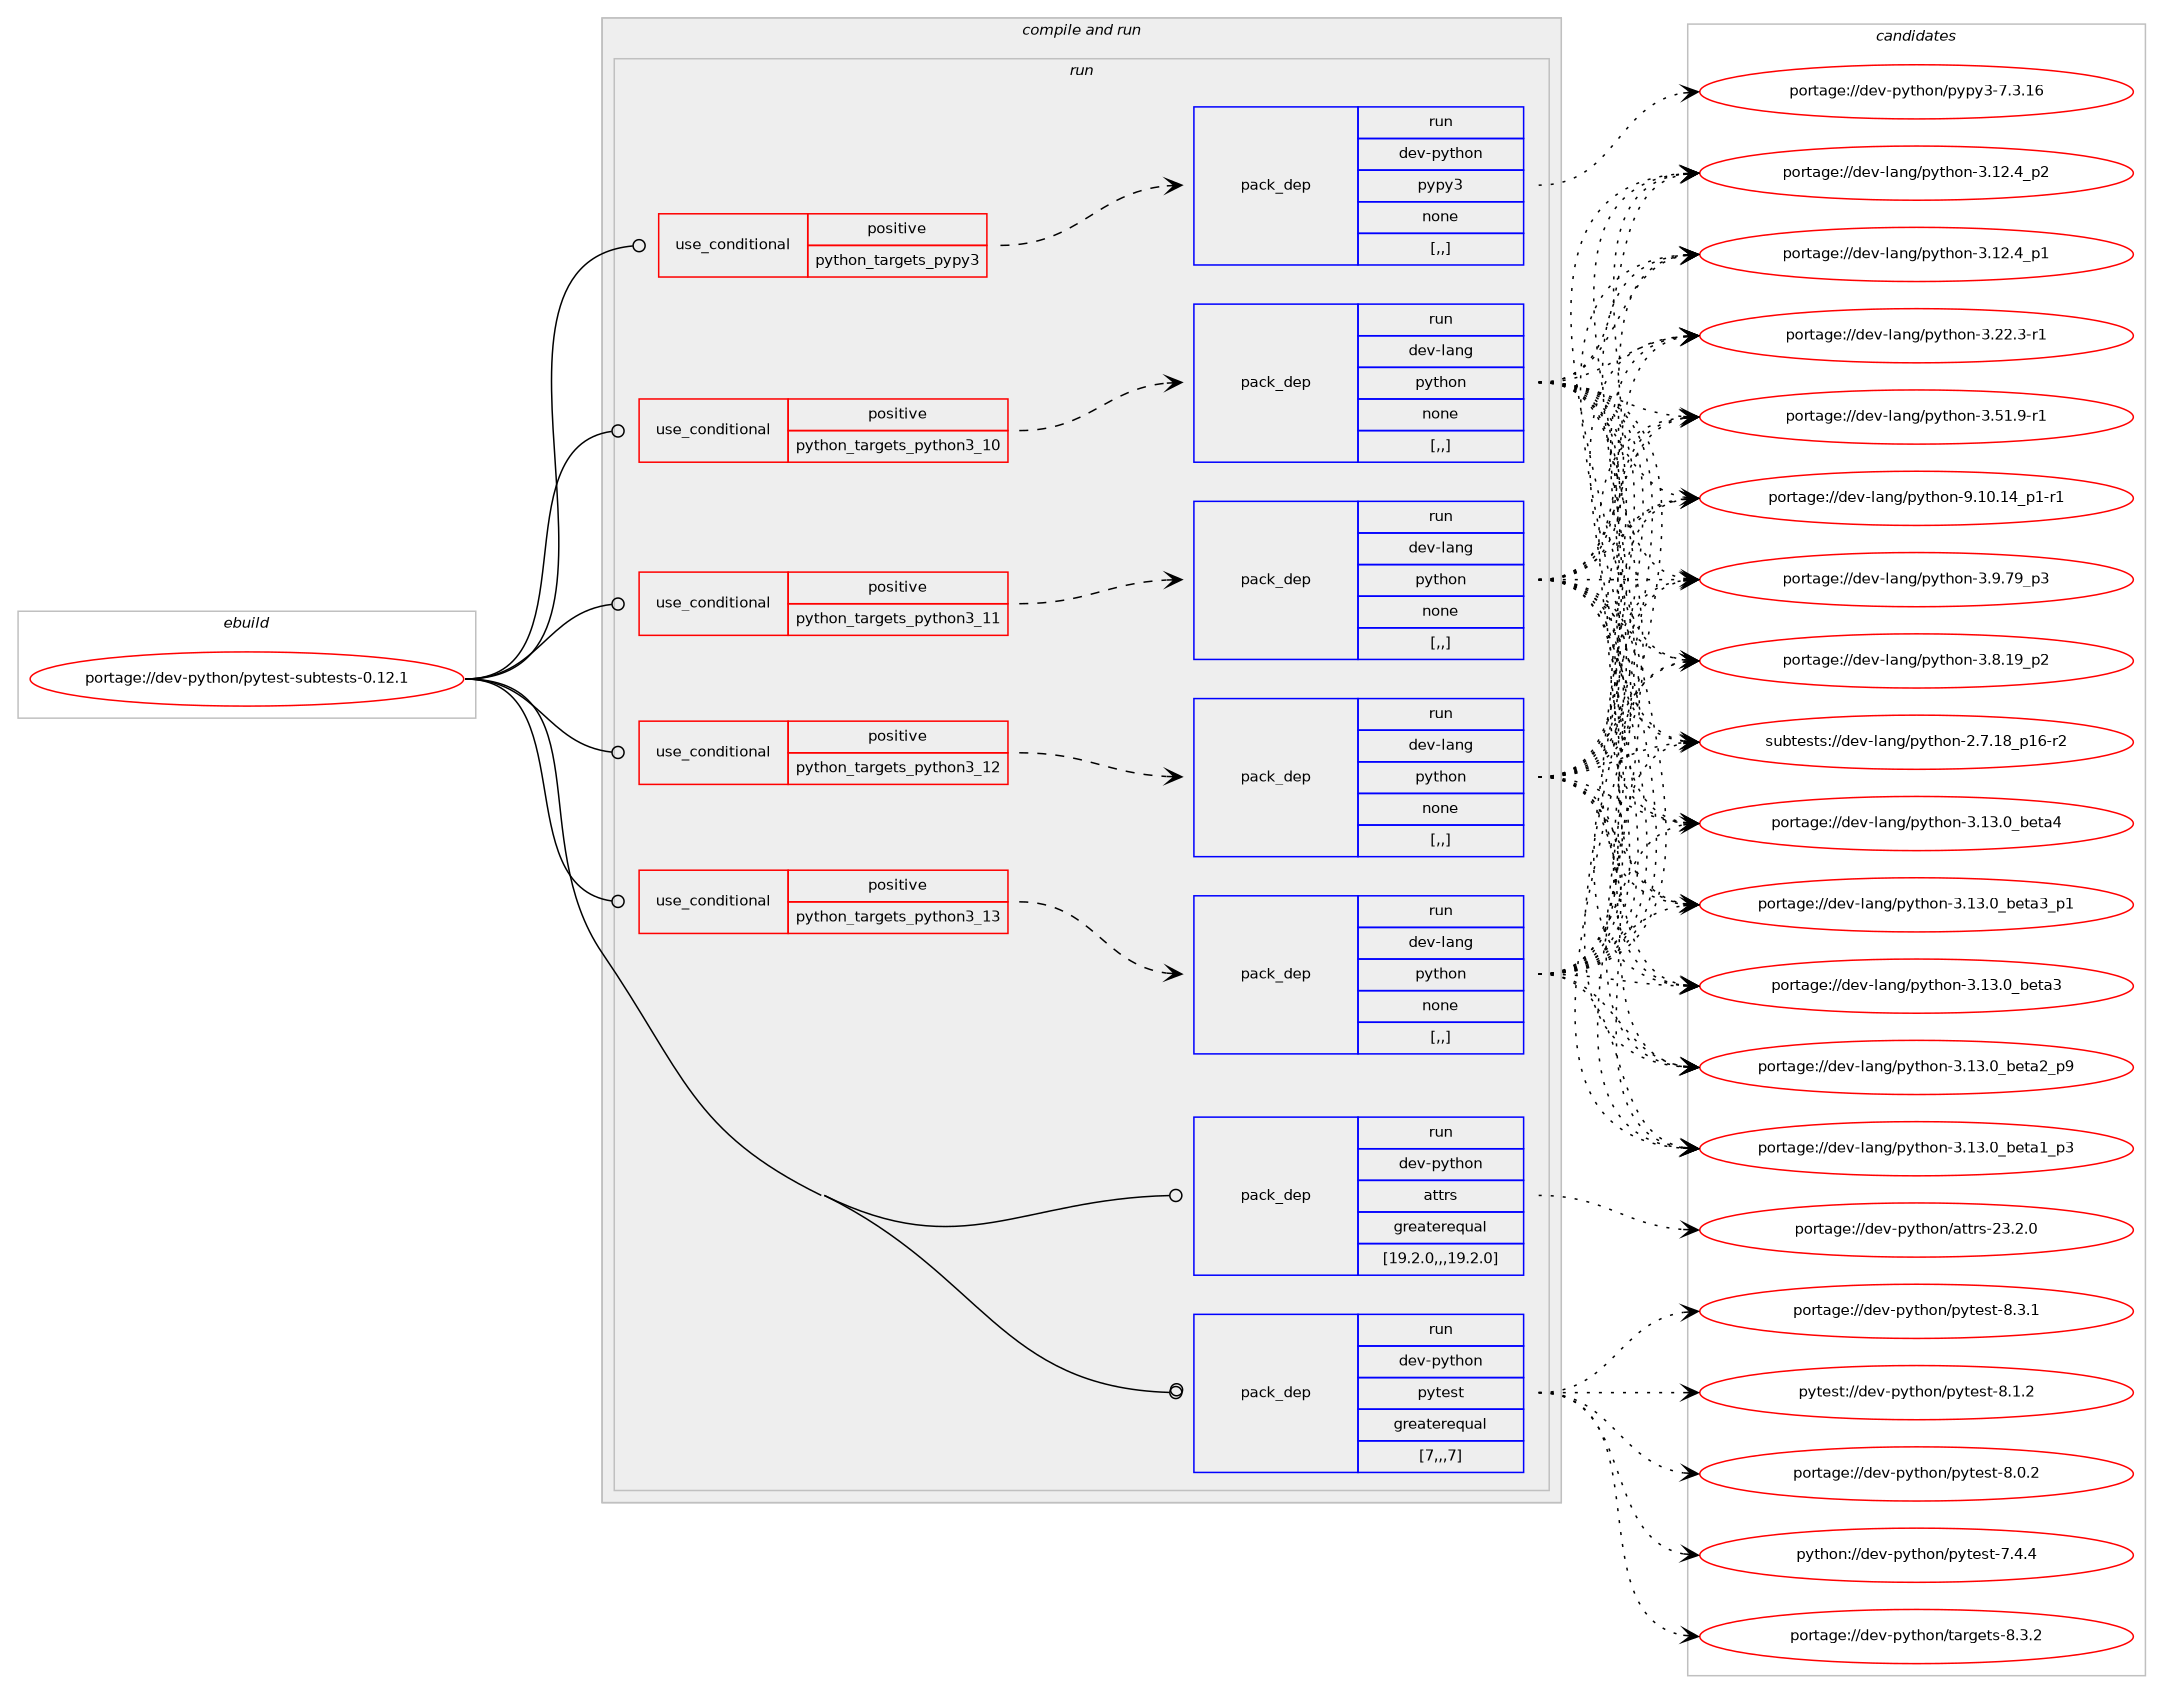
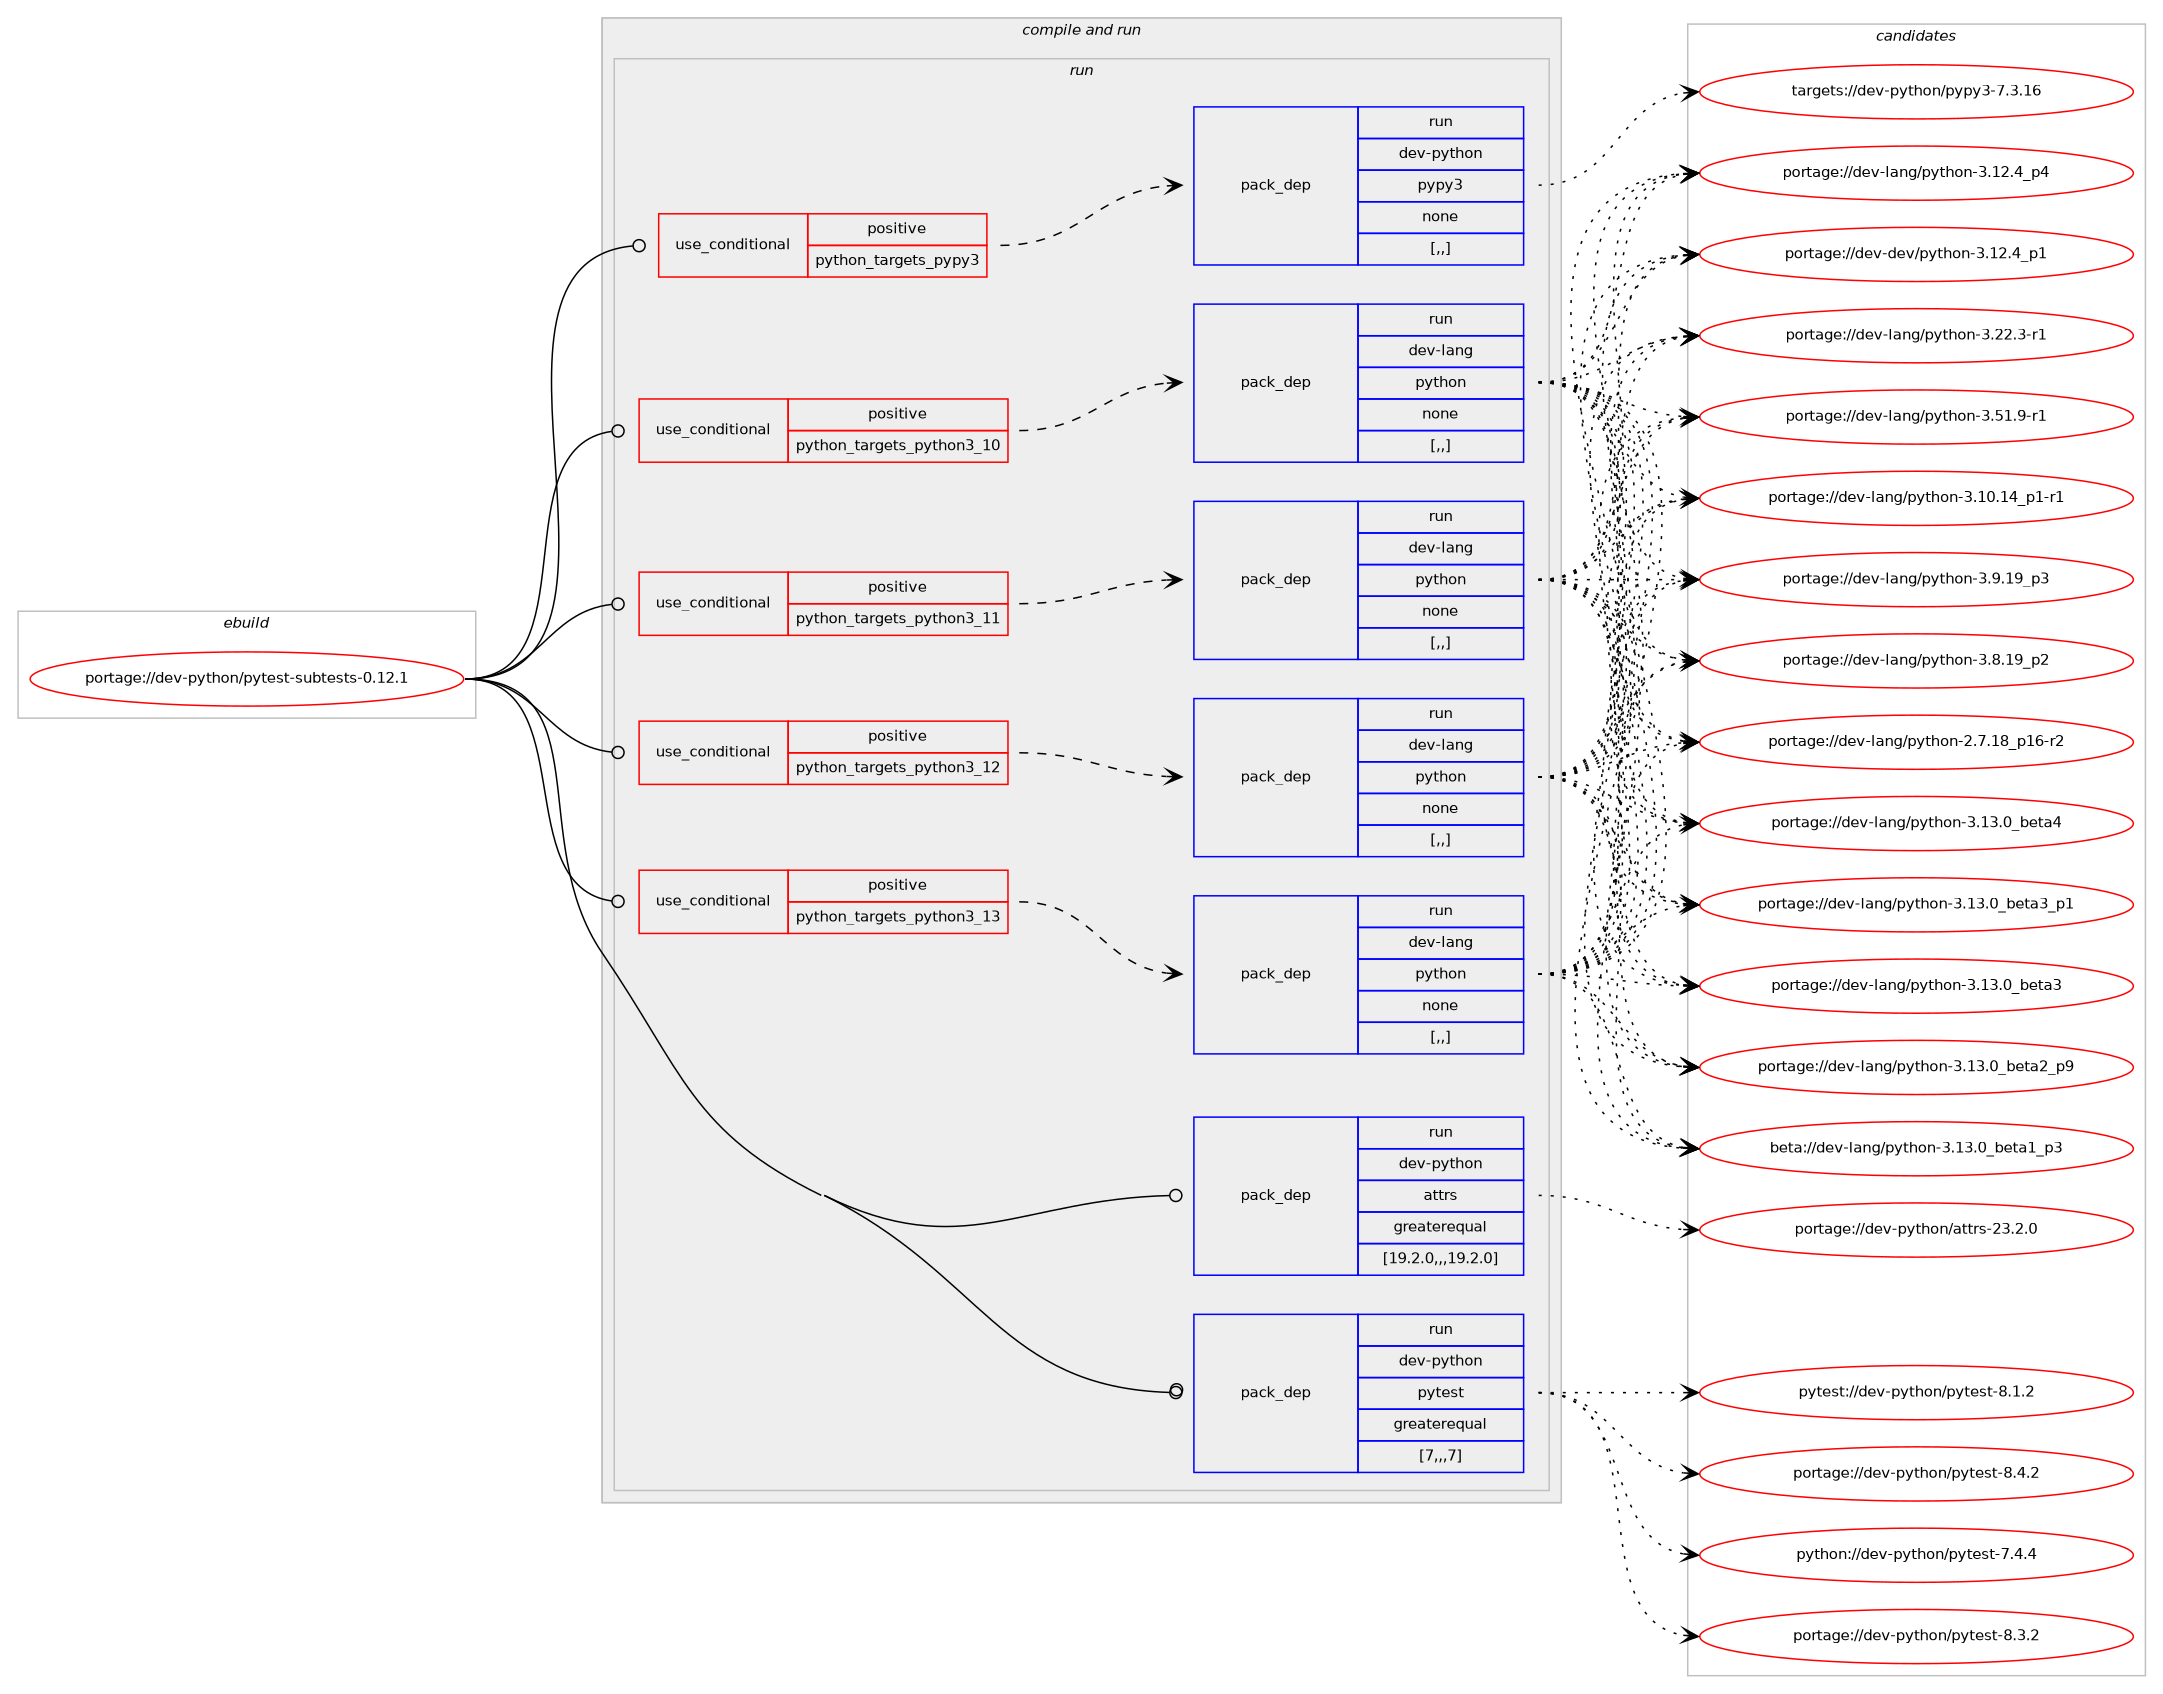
(1917, 92) -> (1917, 92)
(1917, 173) -> (1917, 173)
(1917, 254) -> (1917, 254)
(1917, 498) -> (1917, 498)
(1917, 580) -> (1917, 580)
(1917, 742) -> (1917, 742)
(1917, 1149) -> (1917, 1149)
(1917, 1311) -> none
(1917, 1474) -> (1917, 1474)
(1917, 1637) -> (1917, 1637)
